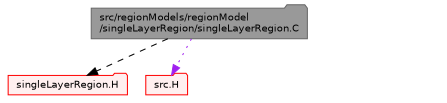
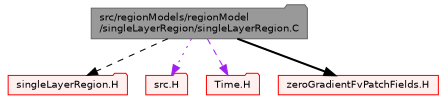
none -> (233, 85)
none -> (358, 85)
